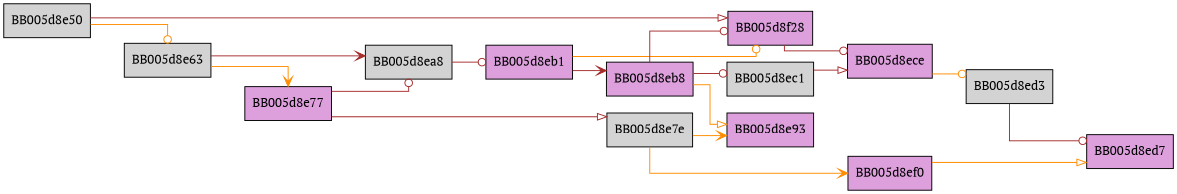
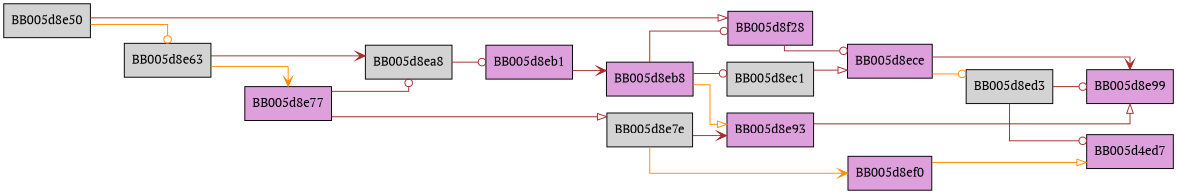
(666, 56) -> none
none -> (1130, 87)
(705, 136) -> (705, 136)
(1130, 152) -> (1130, 152)
